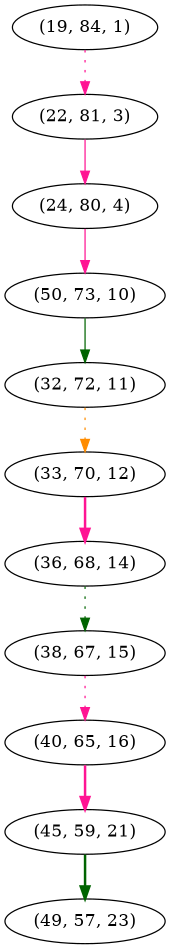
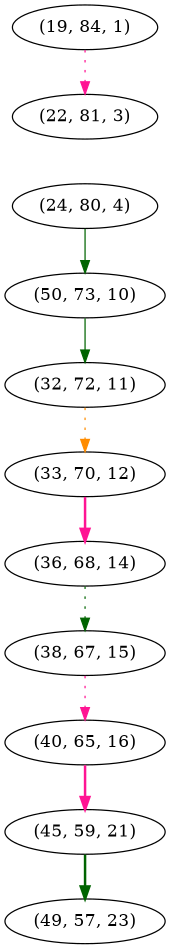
(85, 155) -> none
(85, 245) -> (85, 245)
